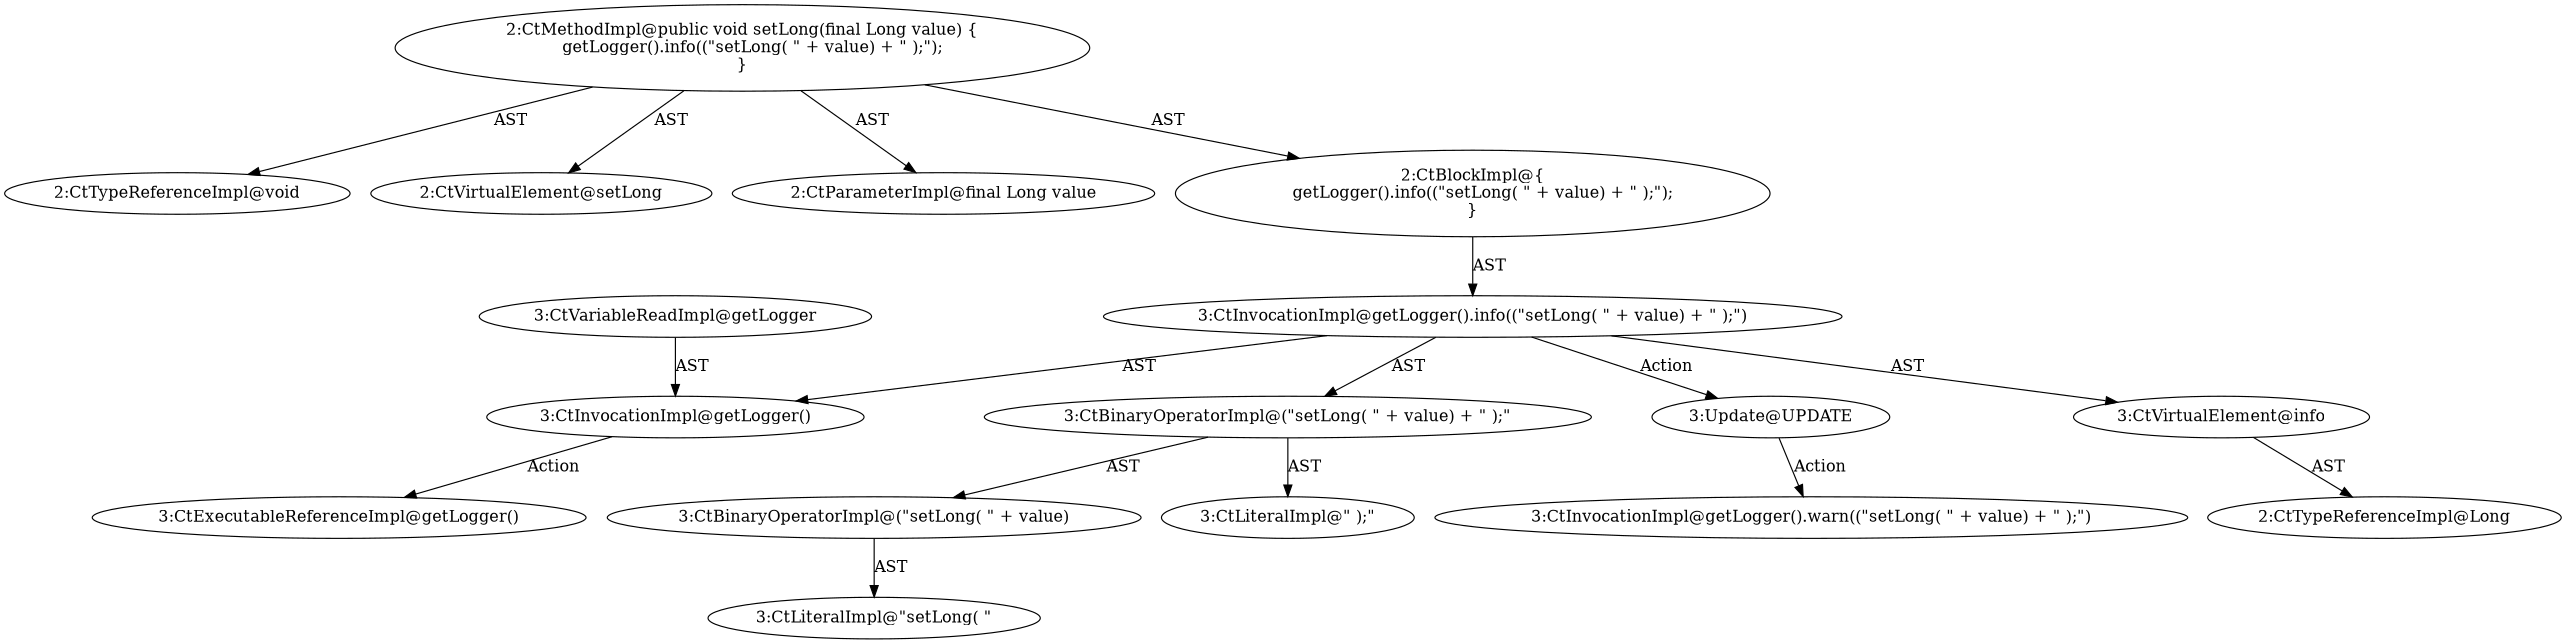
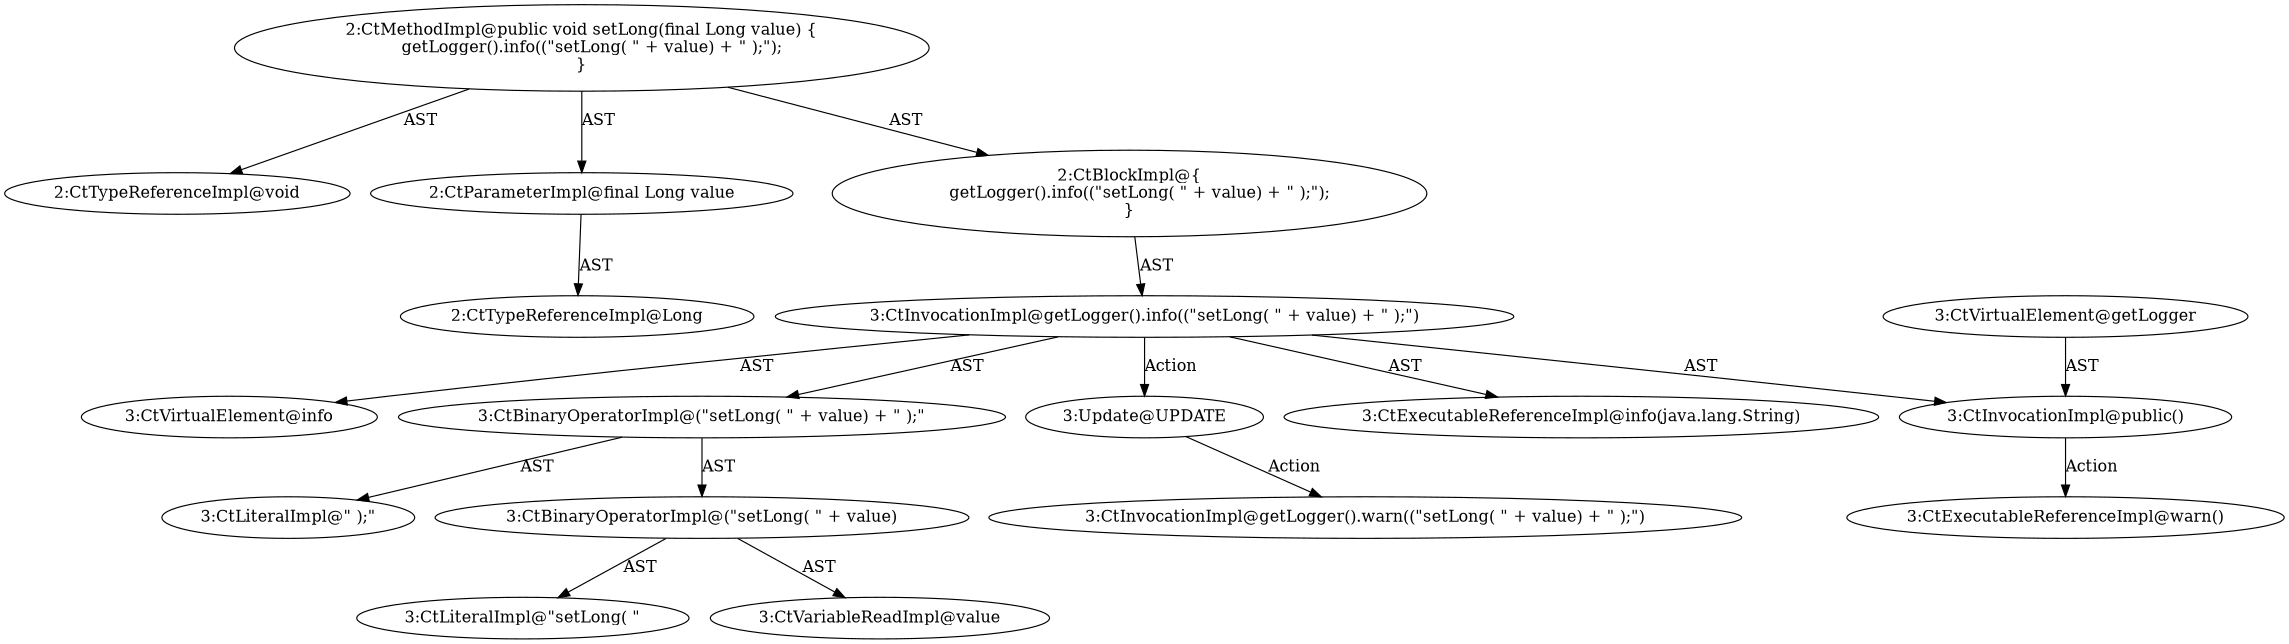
(541, 193) -> none
(675, 317) -> (2066, 317)
(675, 417) -> (2066, 417)
none -> (1581, 417)
(2298, 464) -> (580, 249)
(339, 518) -> (2066, 518)
none -> (880, 618)
